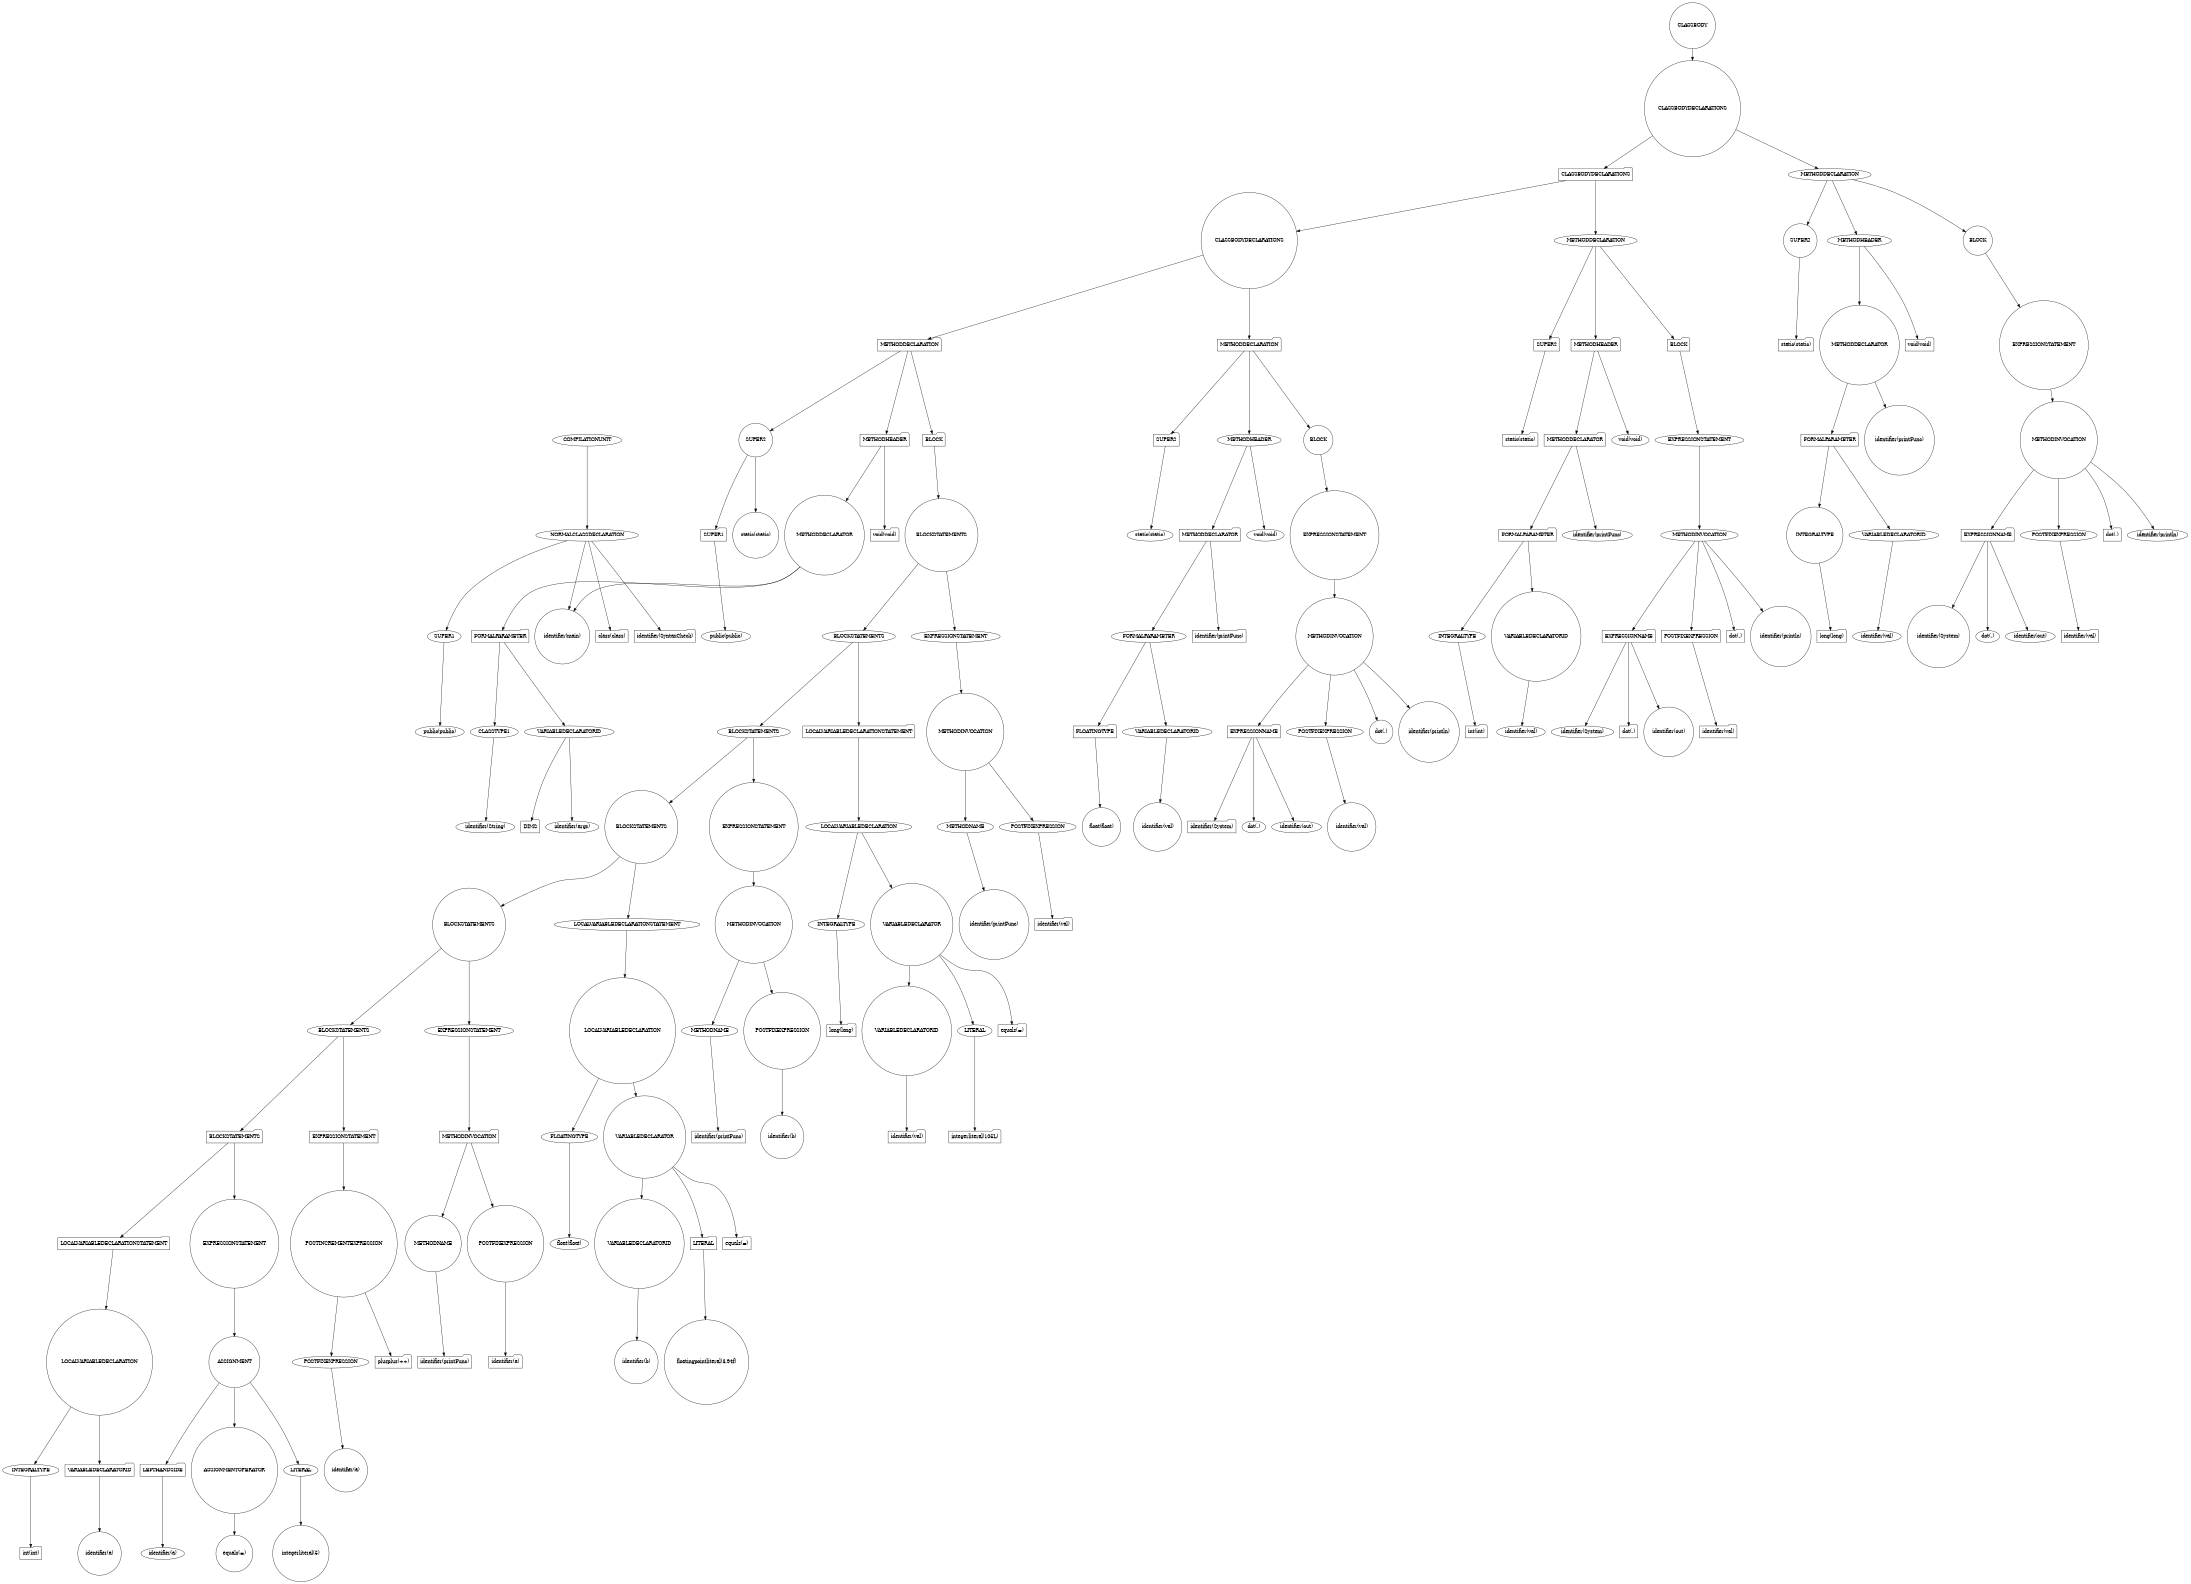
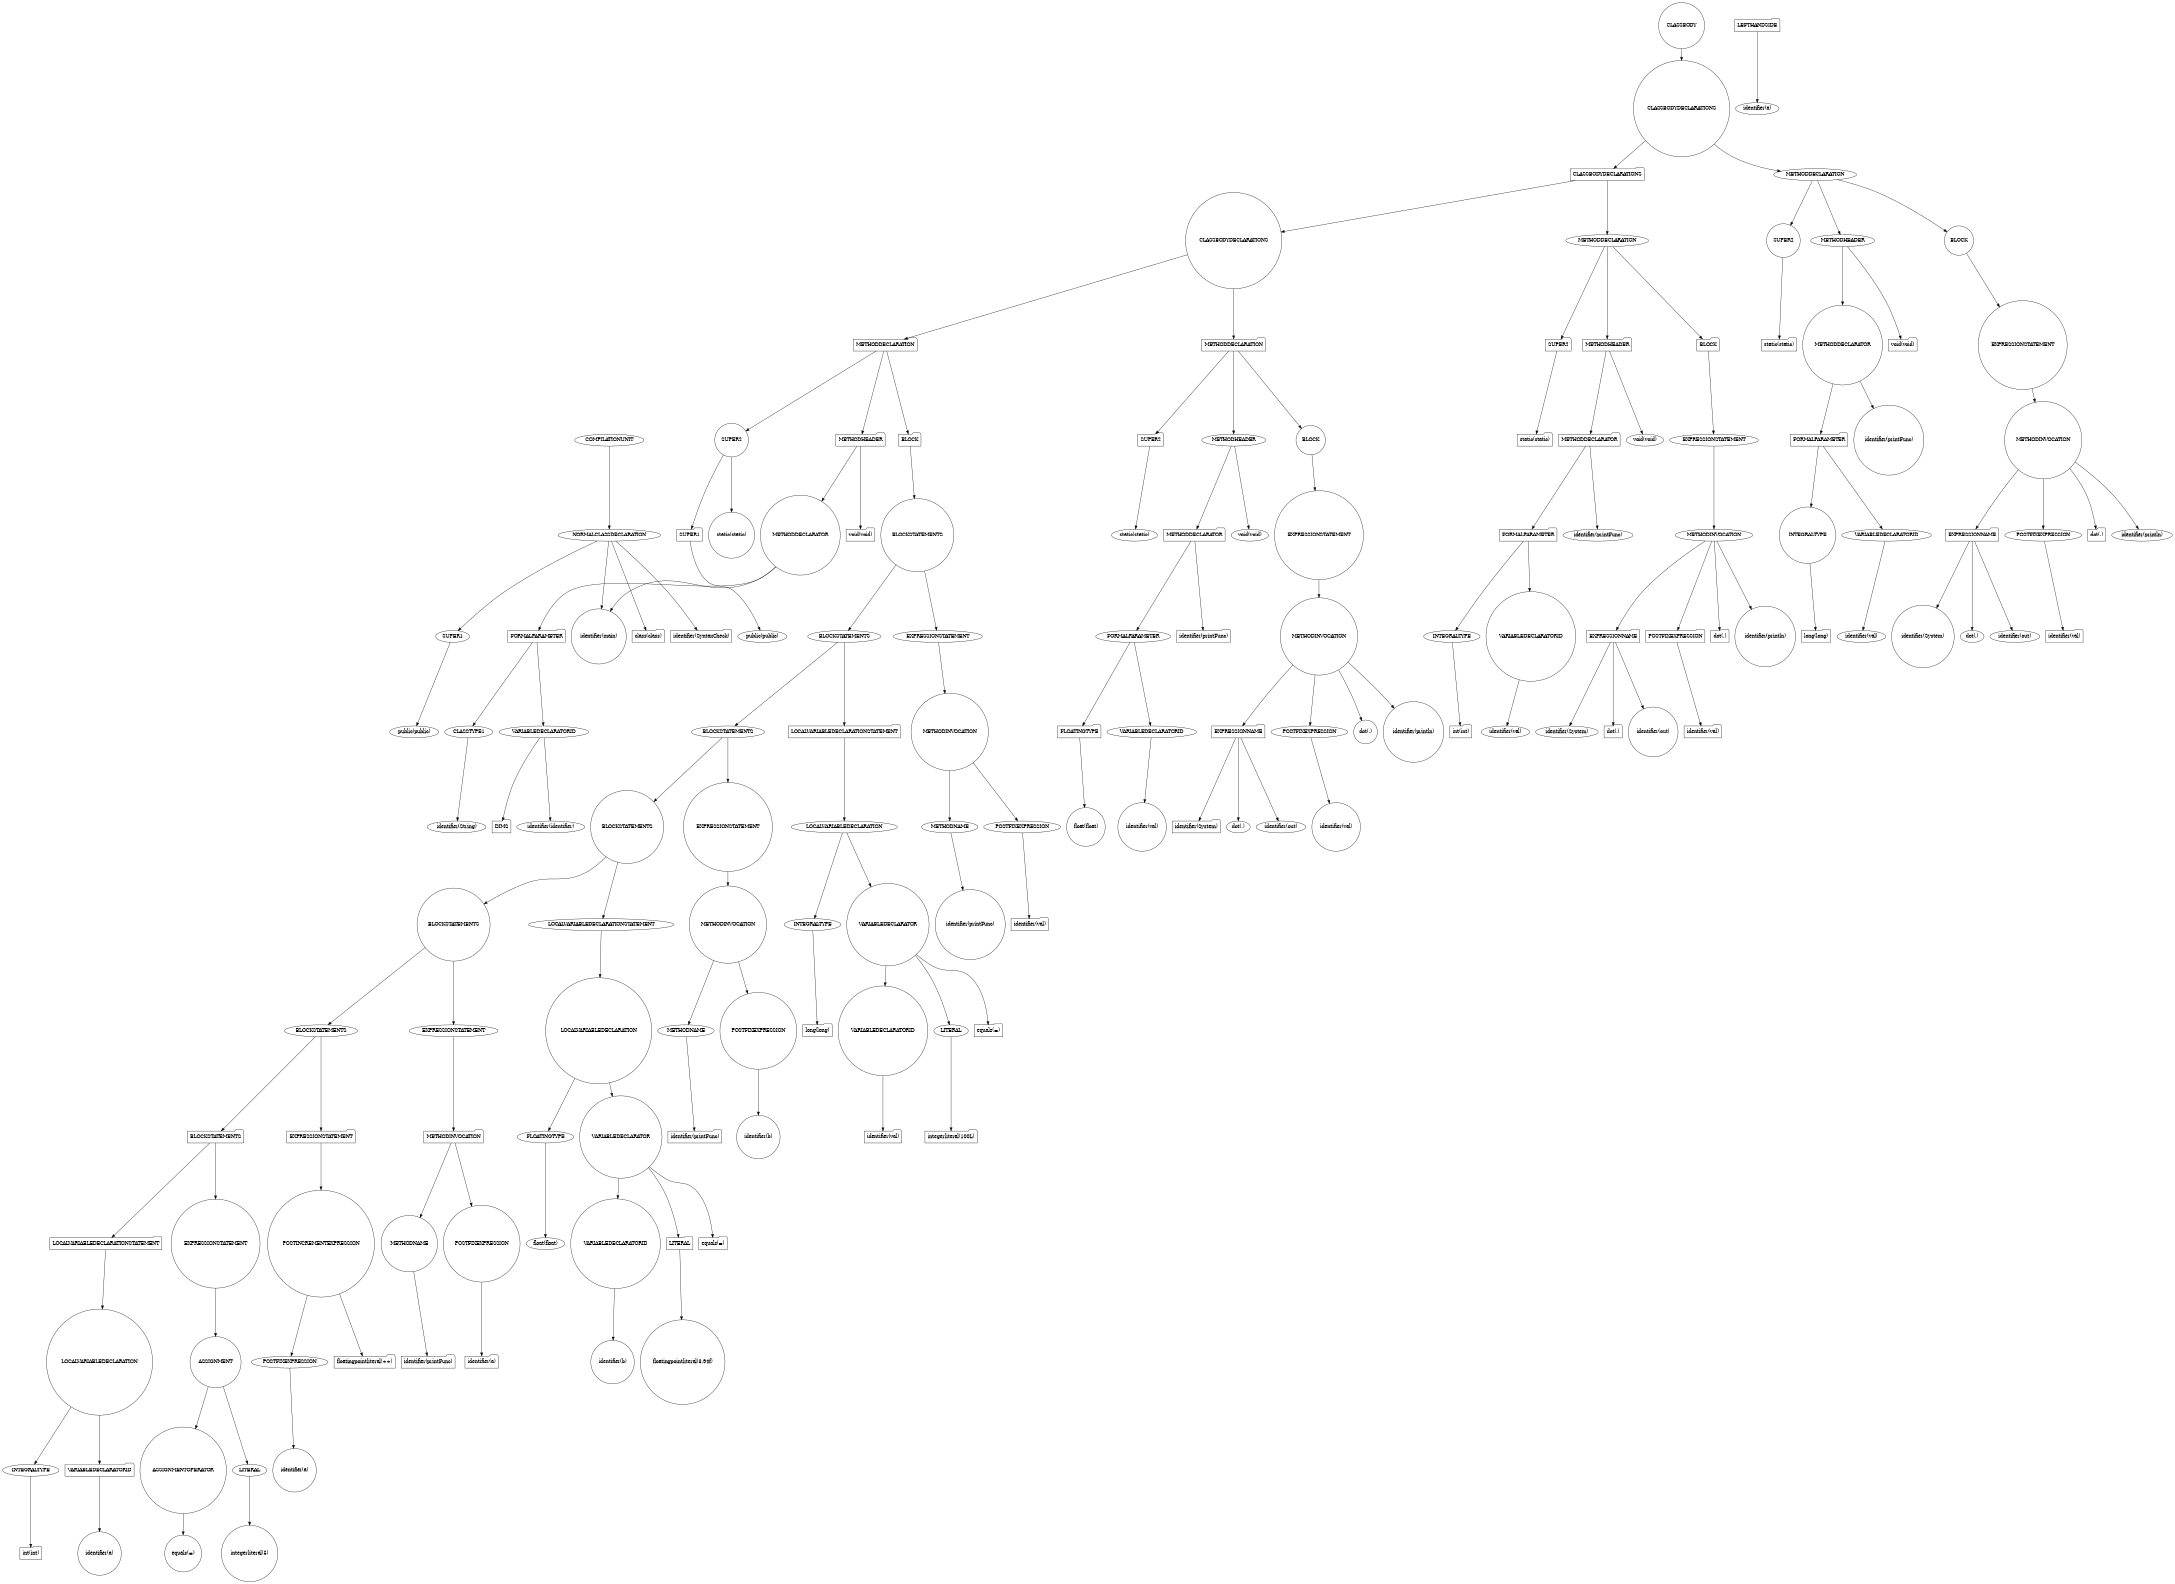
(572, 827) -> (551, 827)
(975, 1137) -> (951, 1137)
(393, 1362) -> (365, 1362)
(192, 1421) -> none
